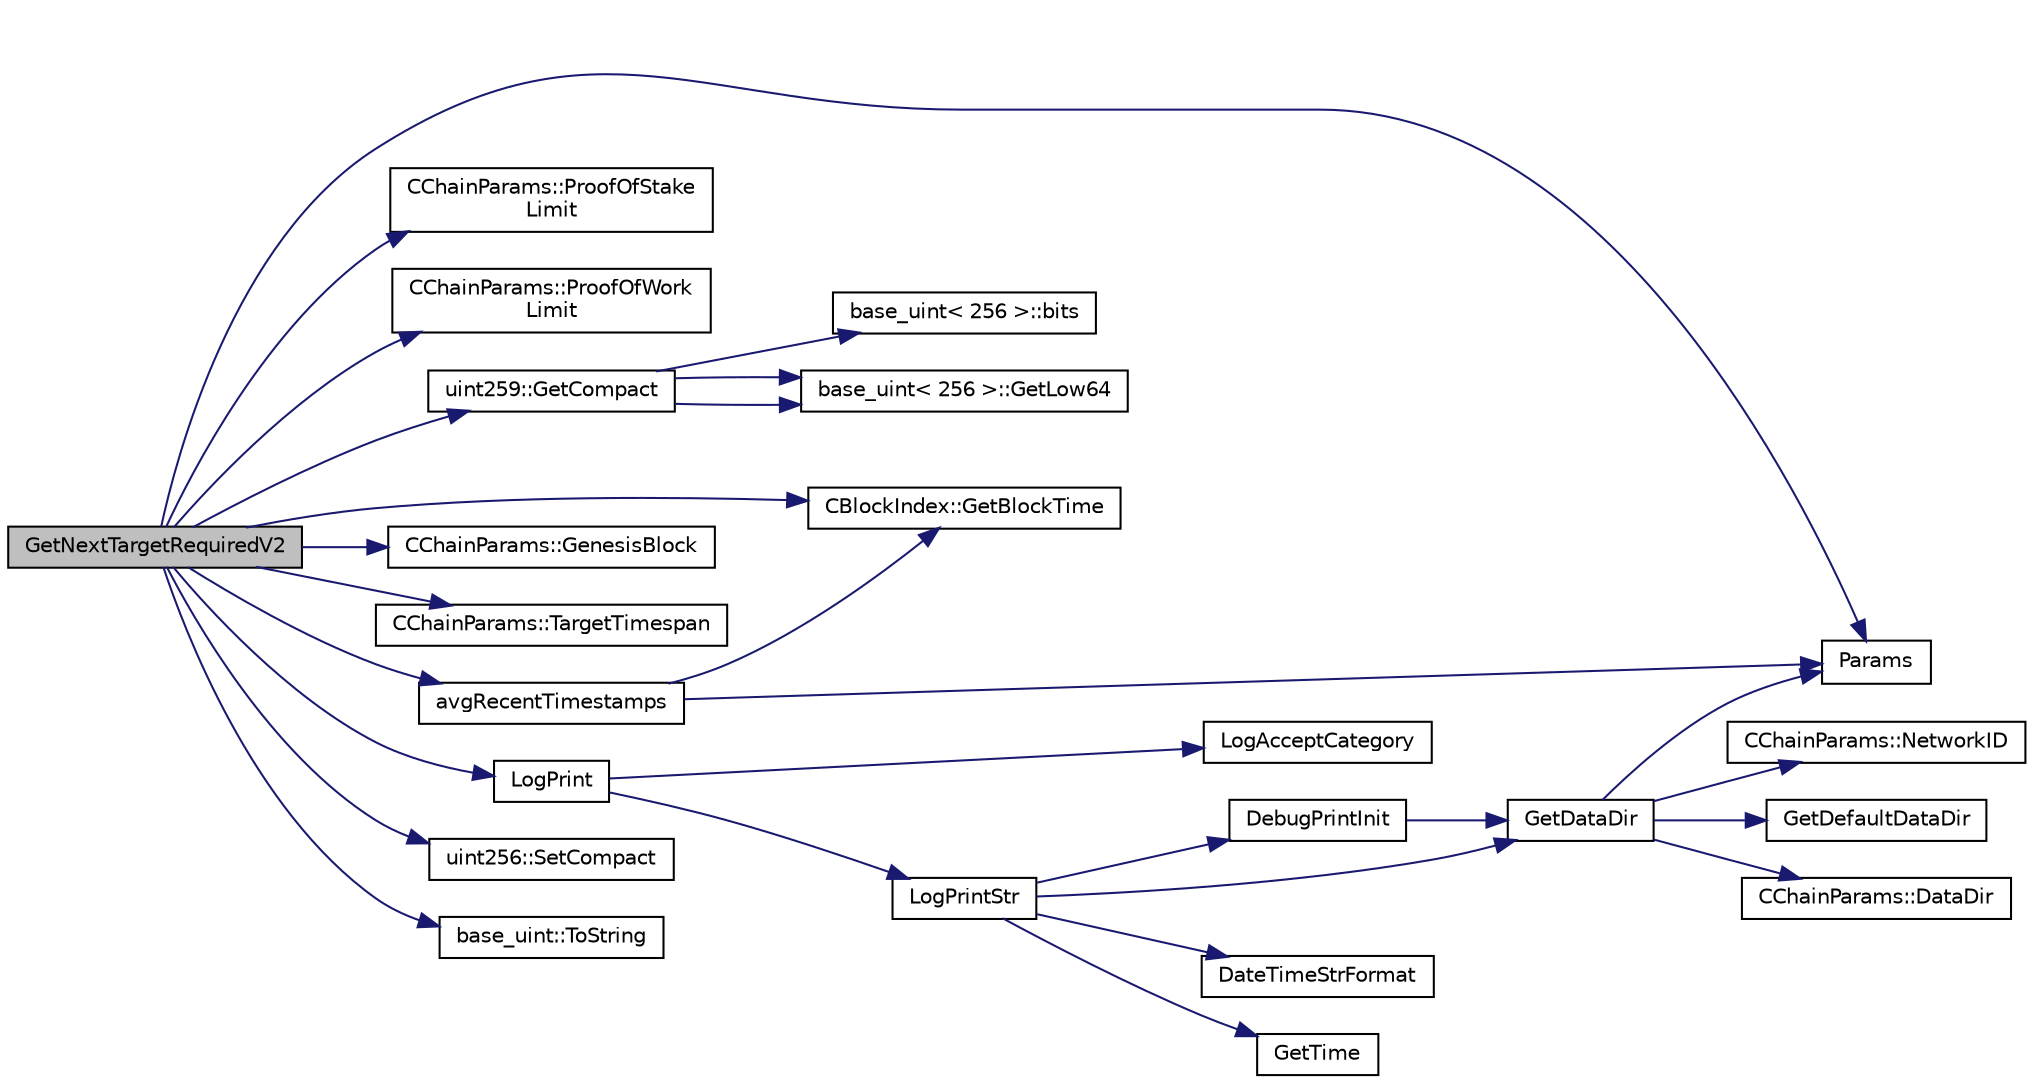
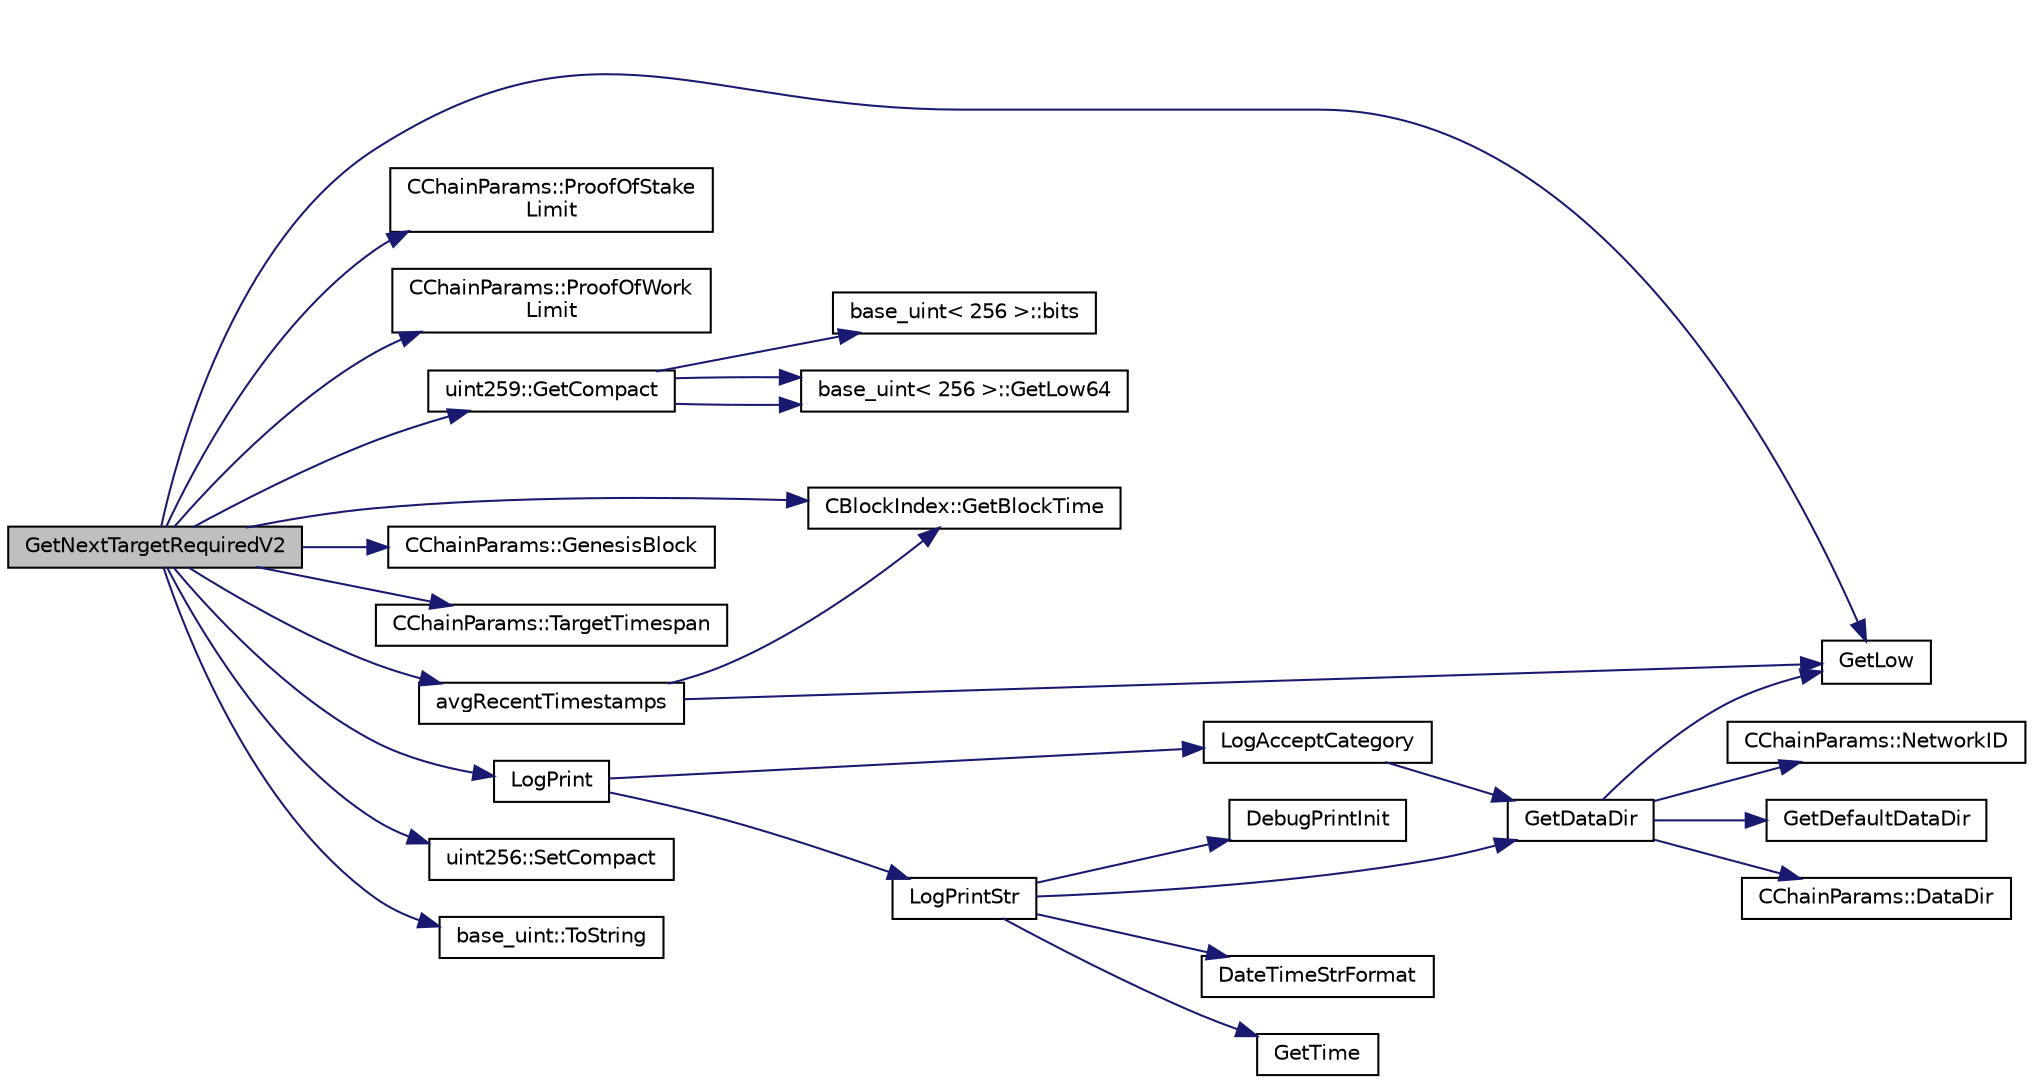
(1876, 662) -> (1876, 662)
(1446, 820) -> (1439, 778)
